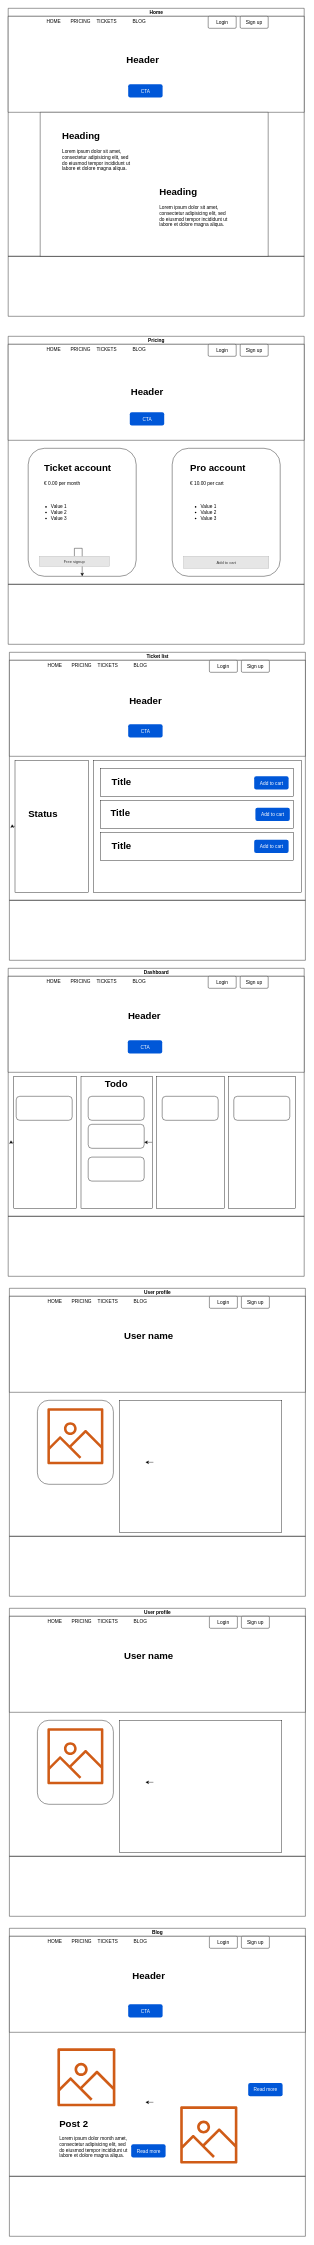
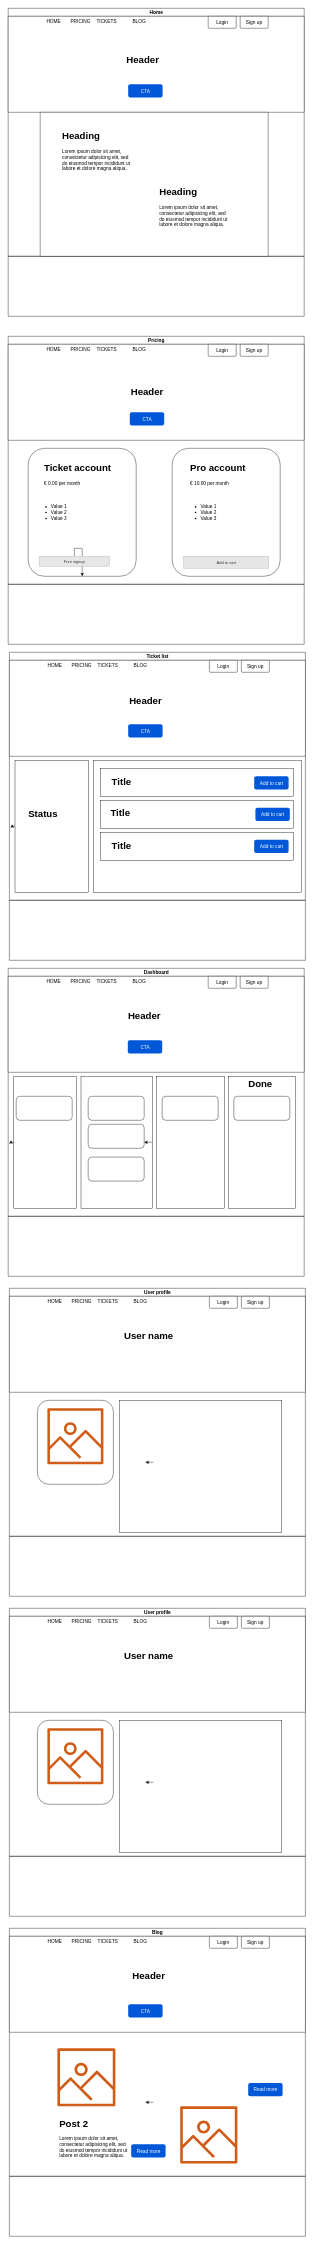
(209, 462) -> (211, 462)
(116, 1084) -> none
none -> (260, 1084)
(96, 2129) -> (96, 2126)
